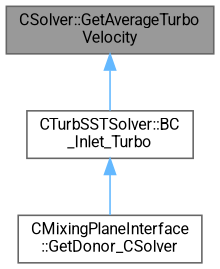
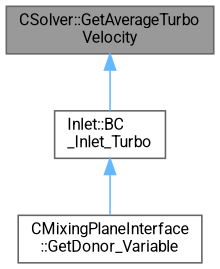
(110, 135) -> (110, 135)
(110, 239) -> (110, 239)
